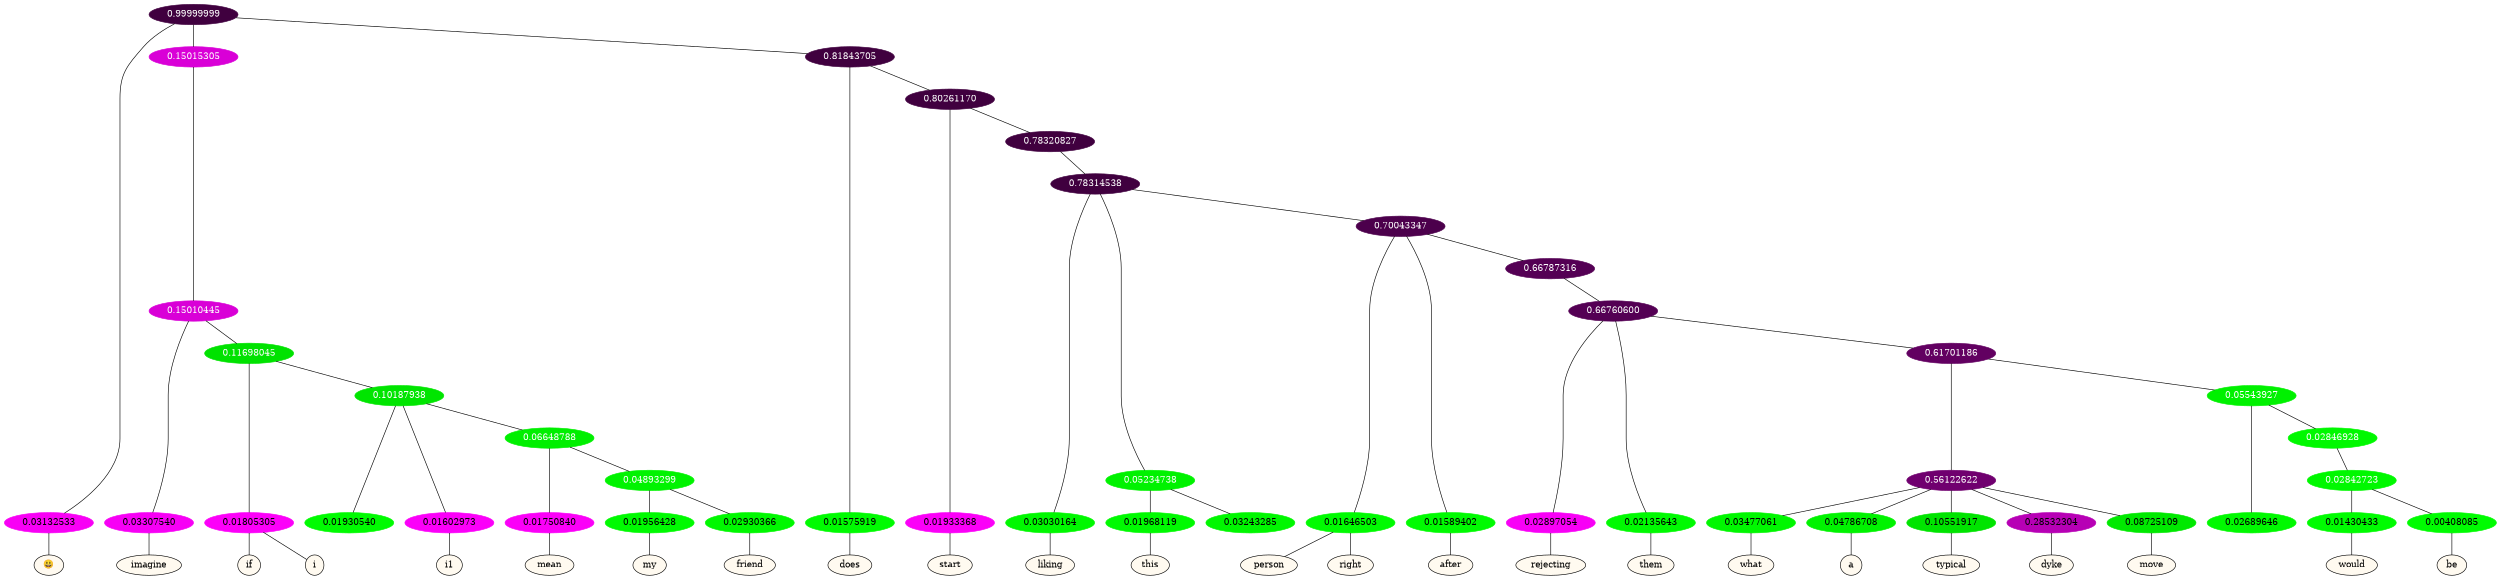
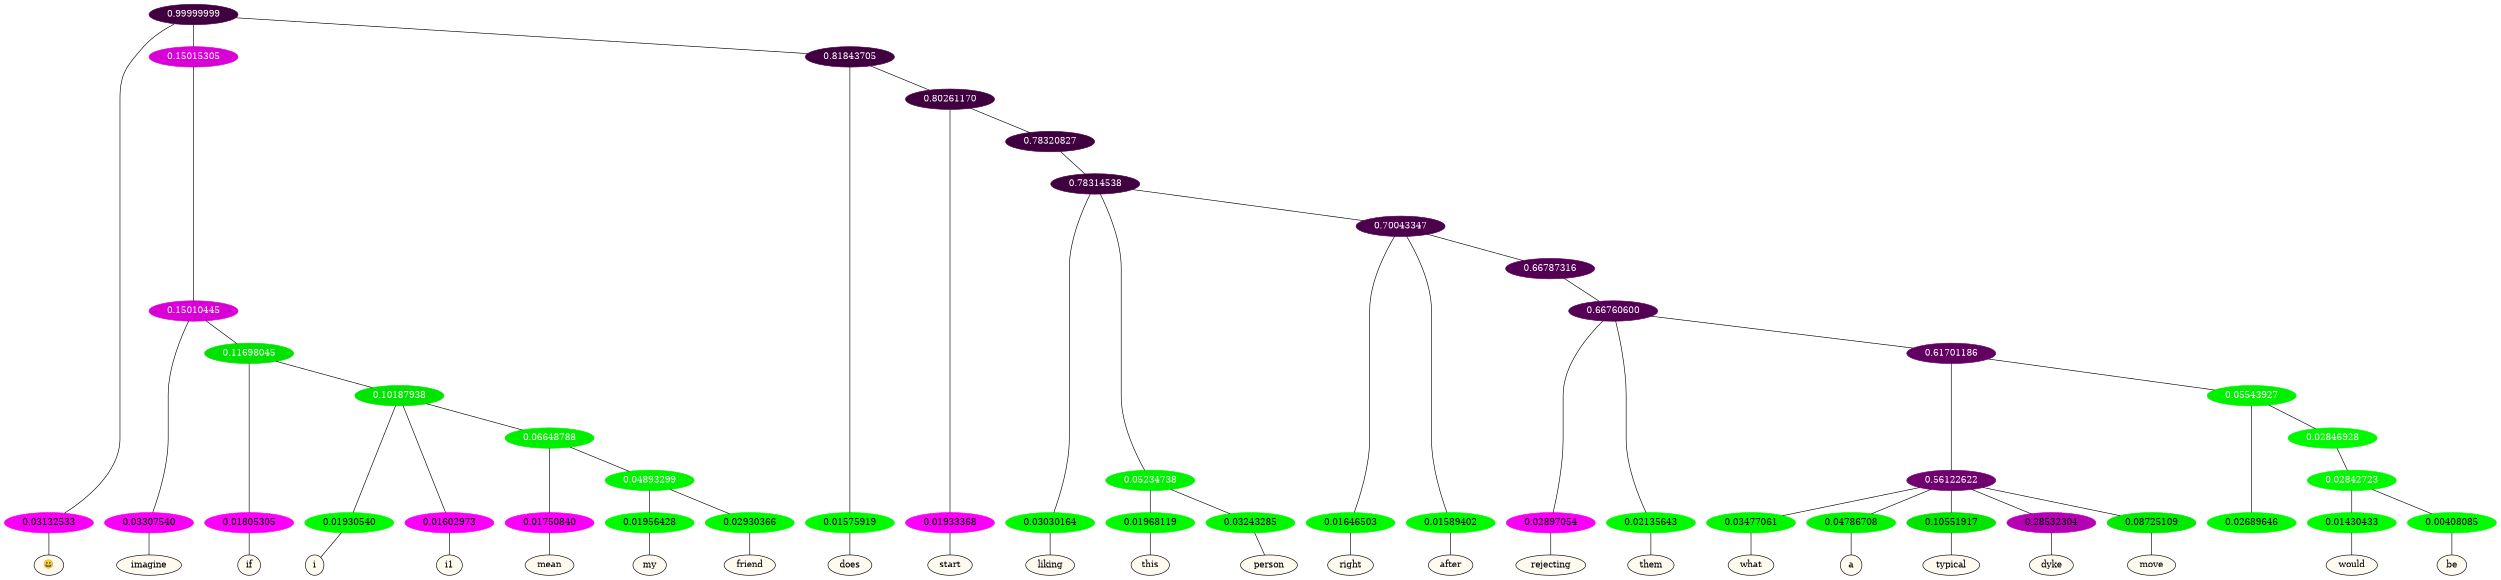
(1309, 544) -> (1260, 544)
(285, 546) -> (331, 545)
